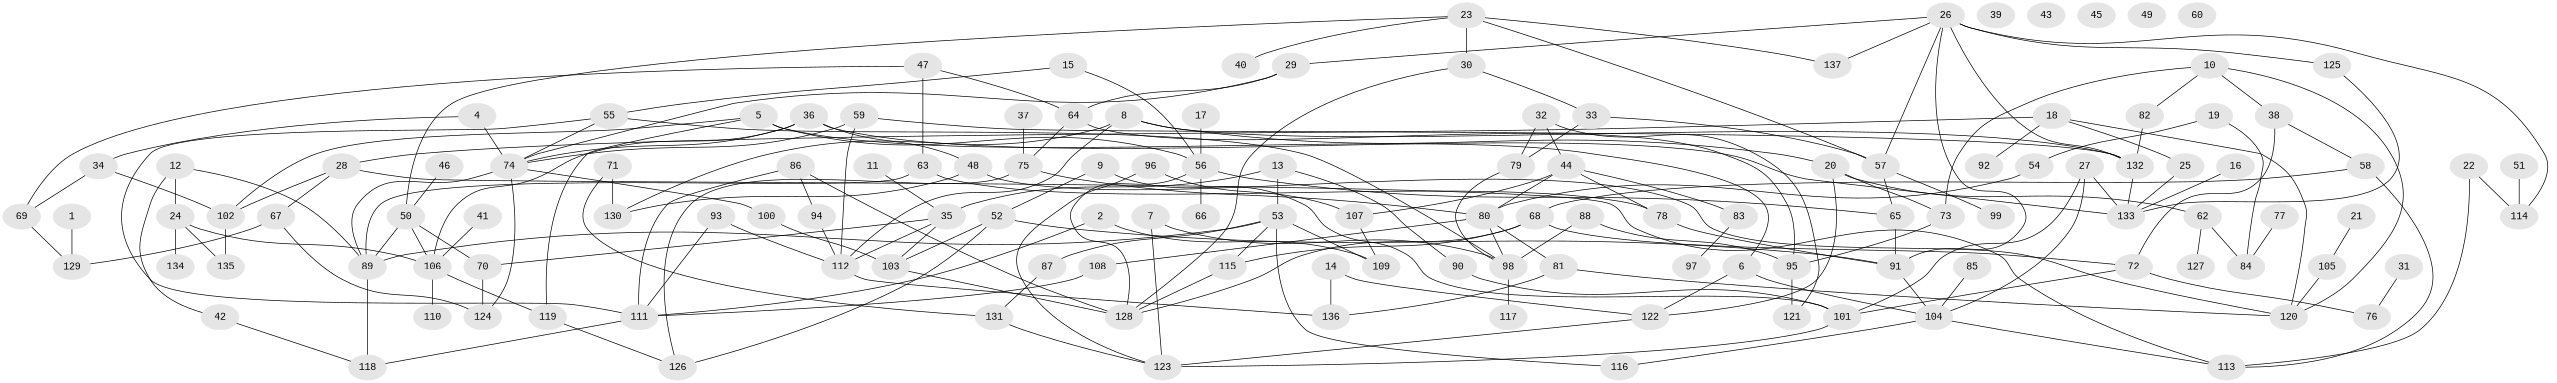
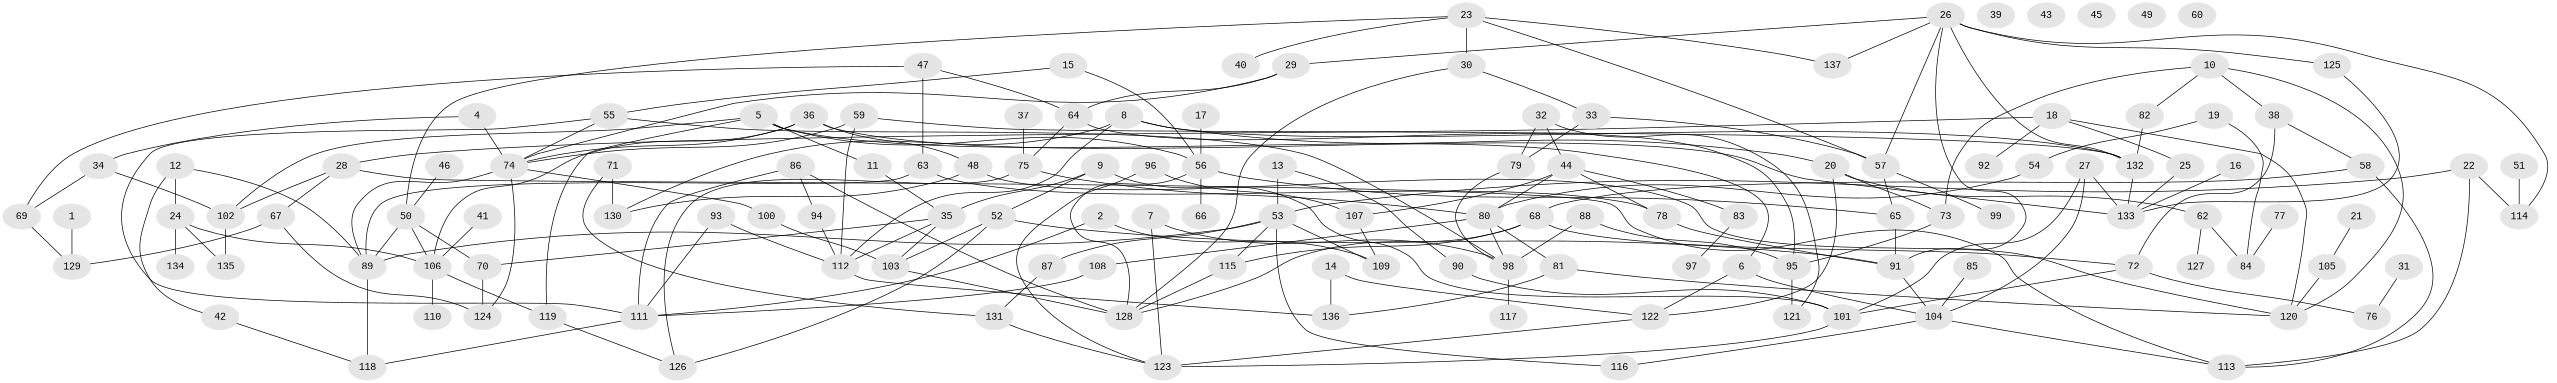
none -> (832, 149)
(1110, 187) -> (995, 197)
none -> (2017, 190)
